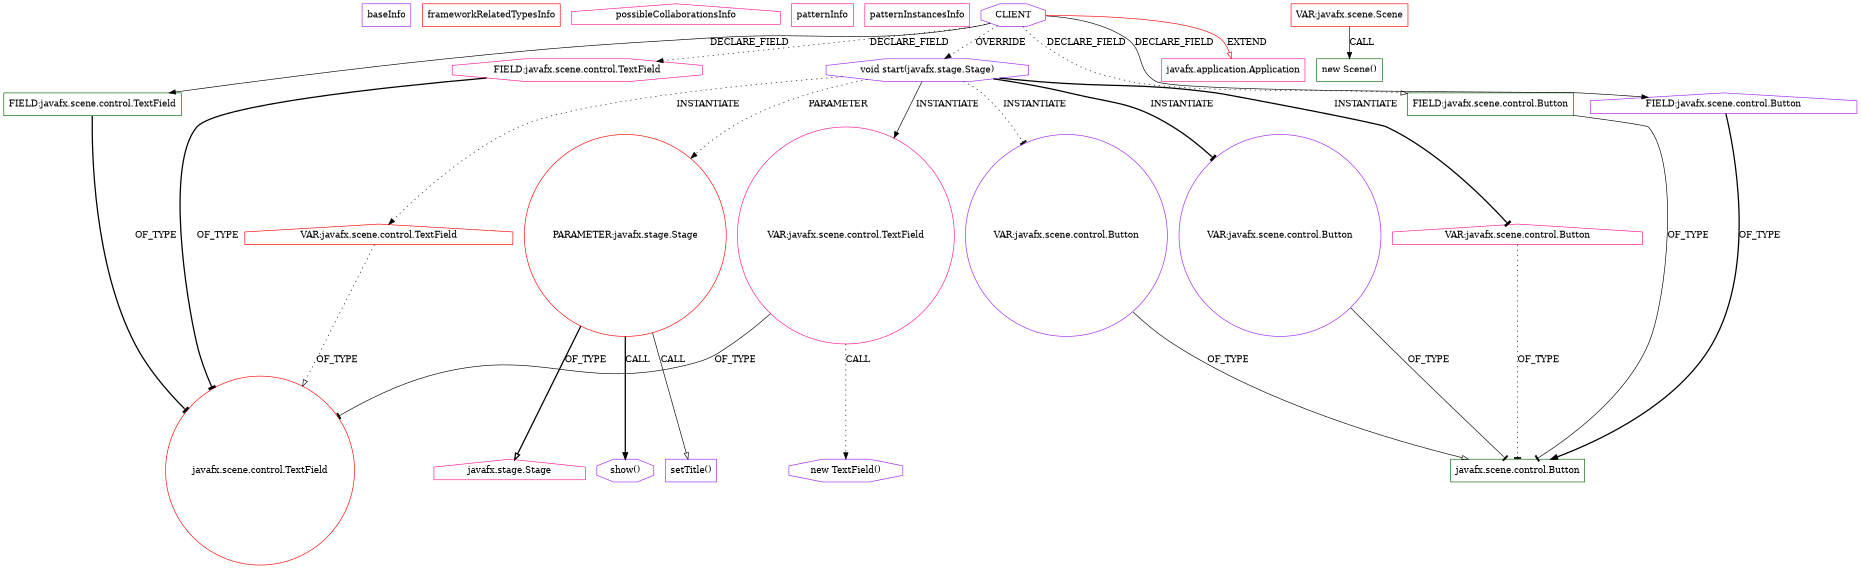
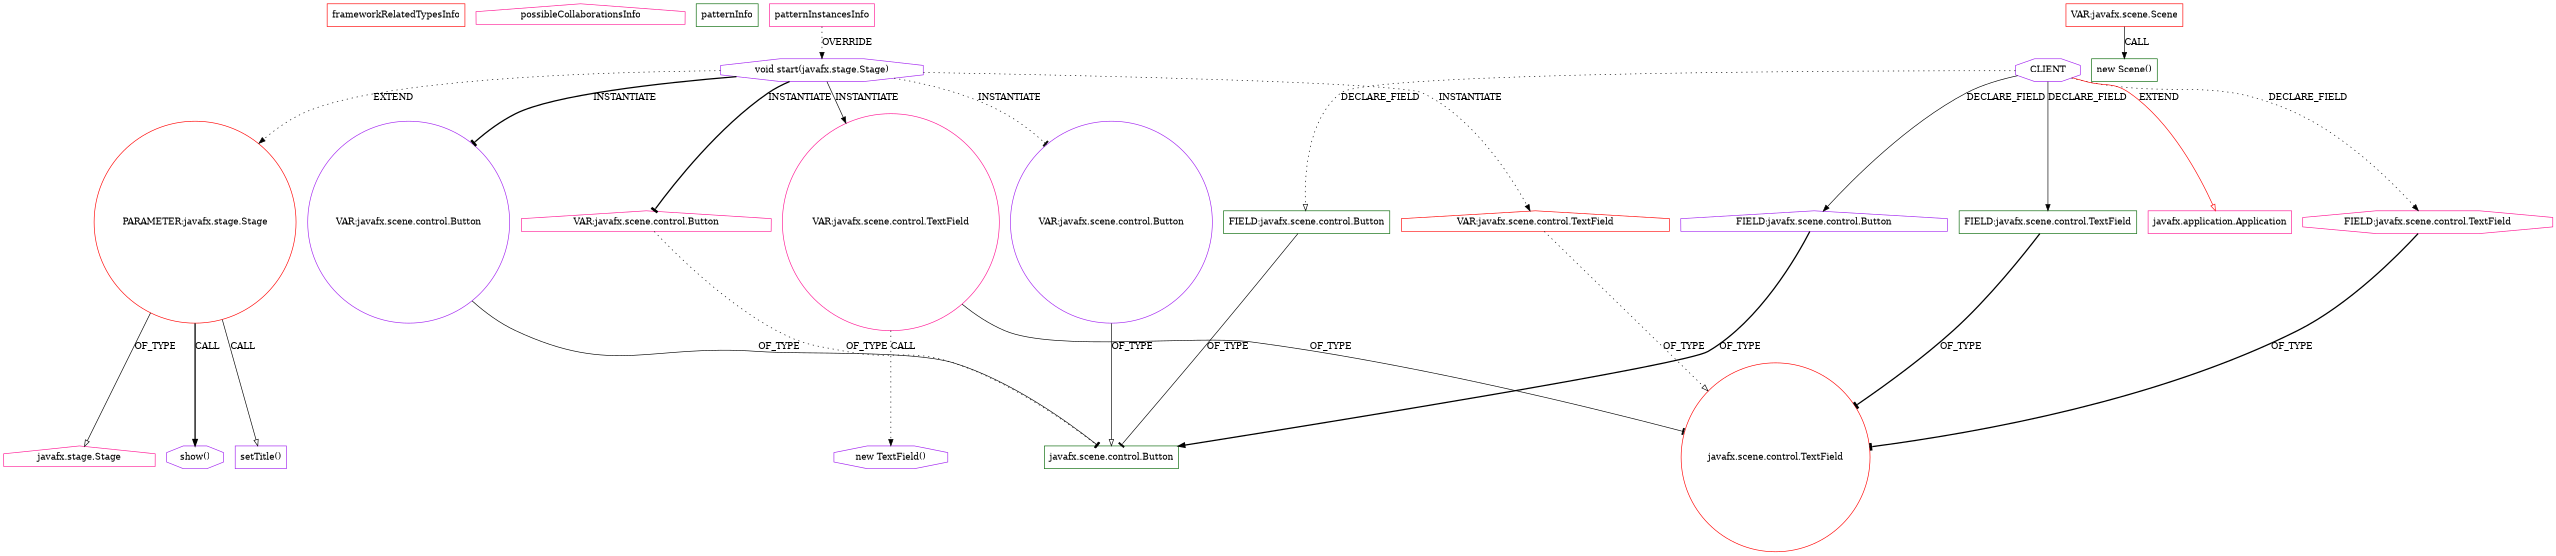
(386, 15) -> none
(822, 15) -> (727, 15)
(974, 41) -> (822, 39)
(838, 104) -> (394, 98)
(549, 390) -> (119, 377)
